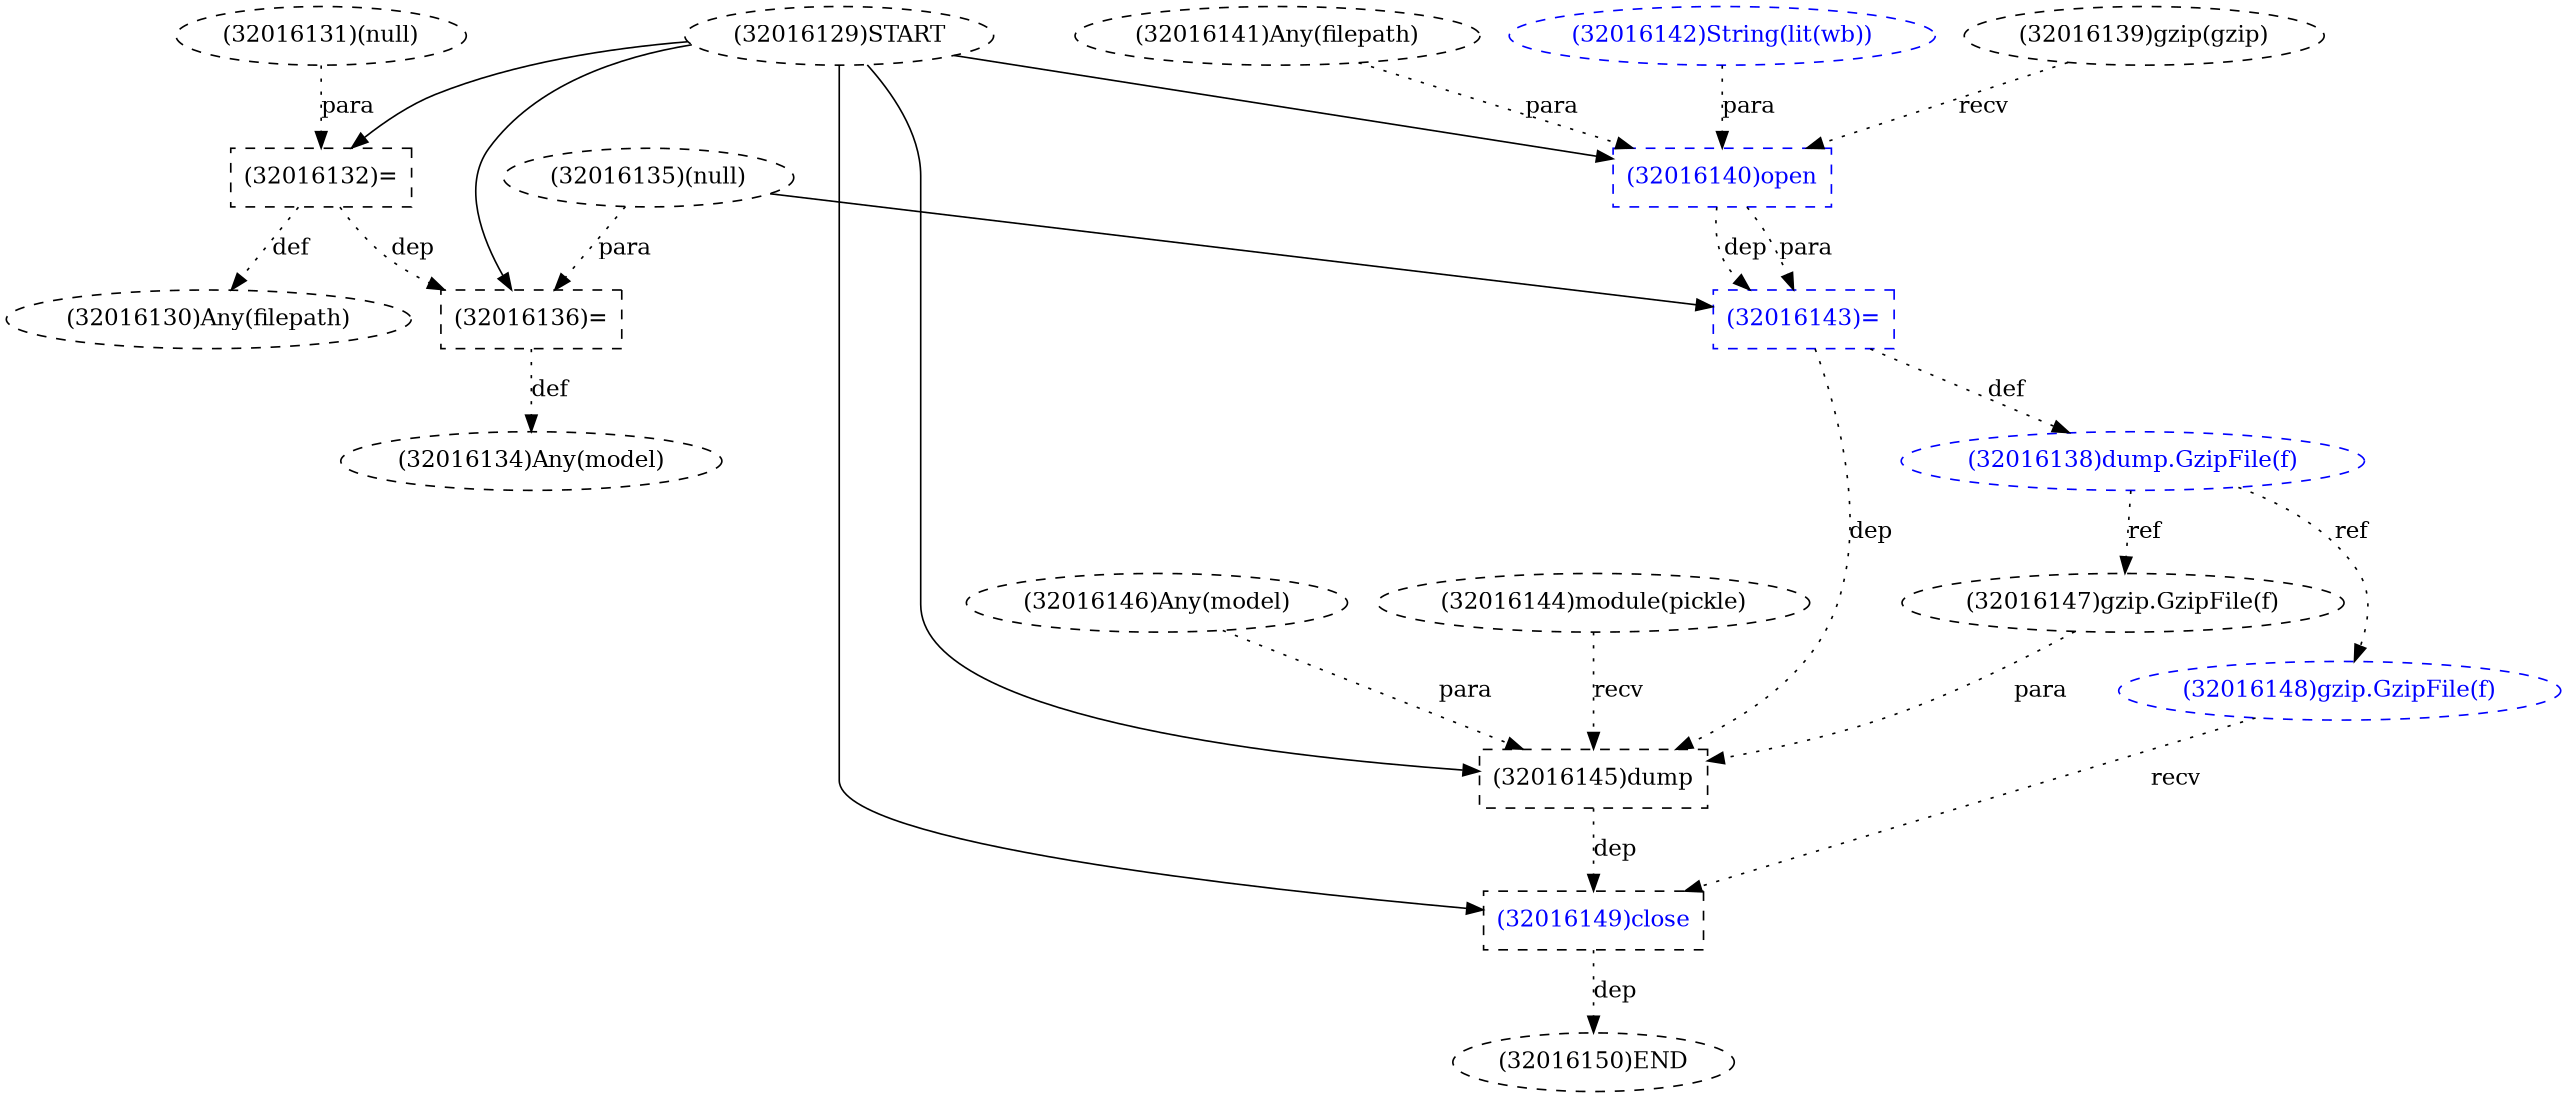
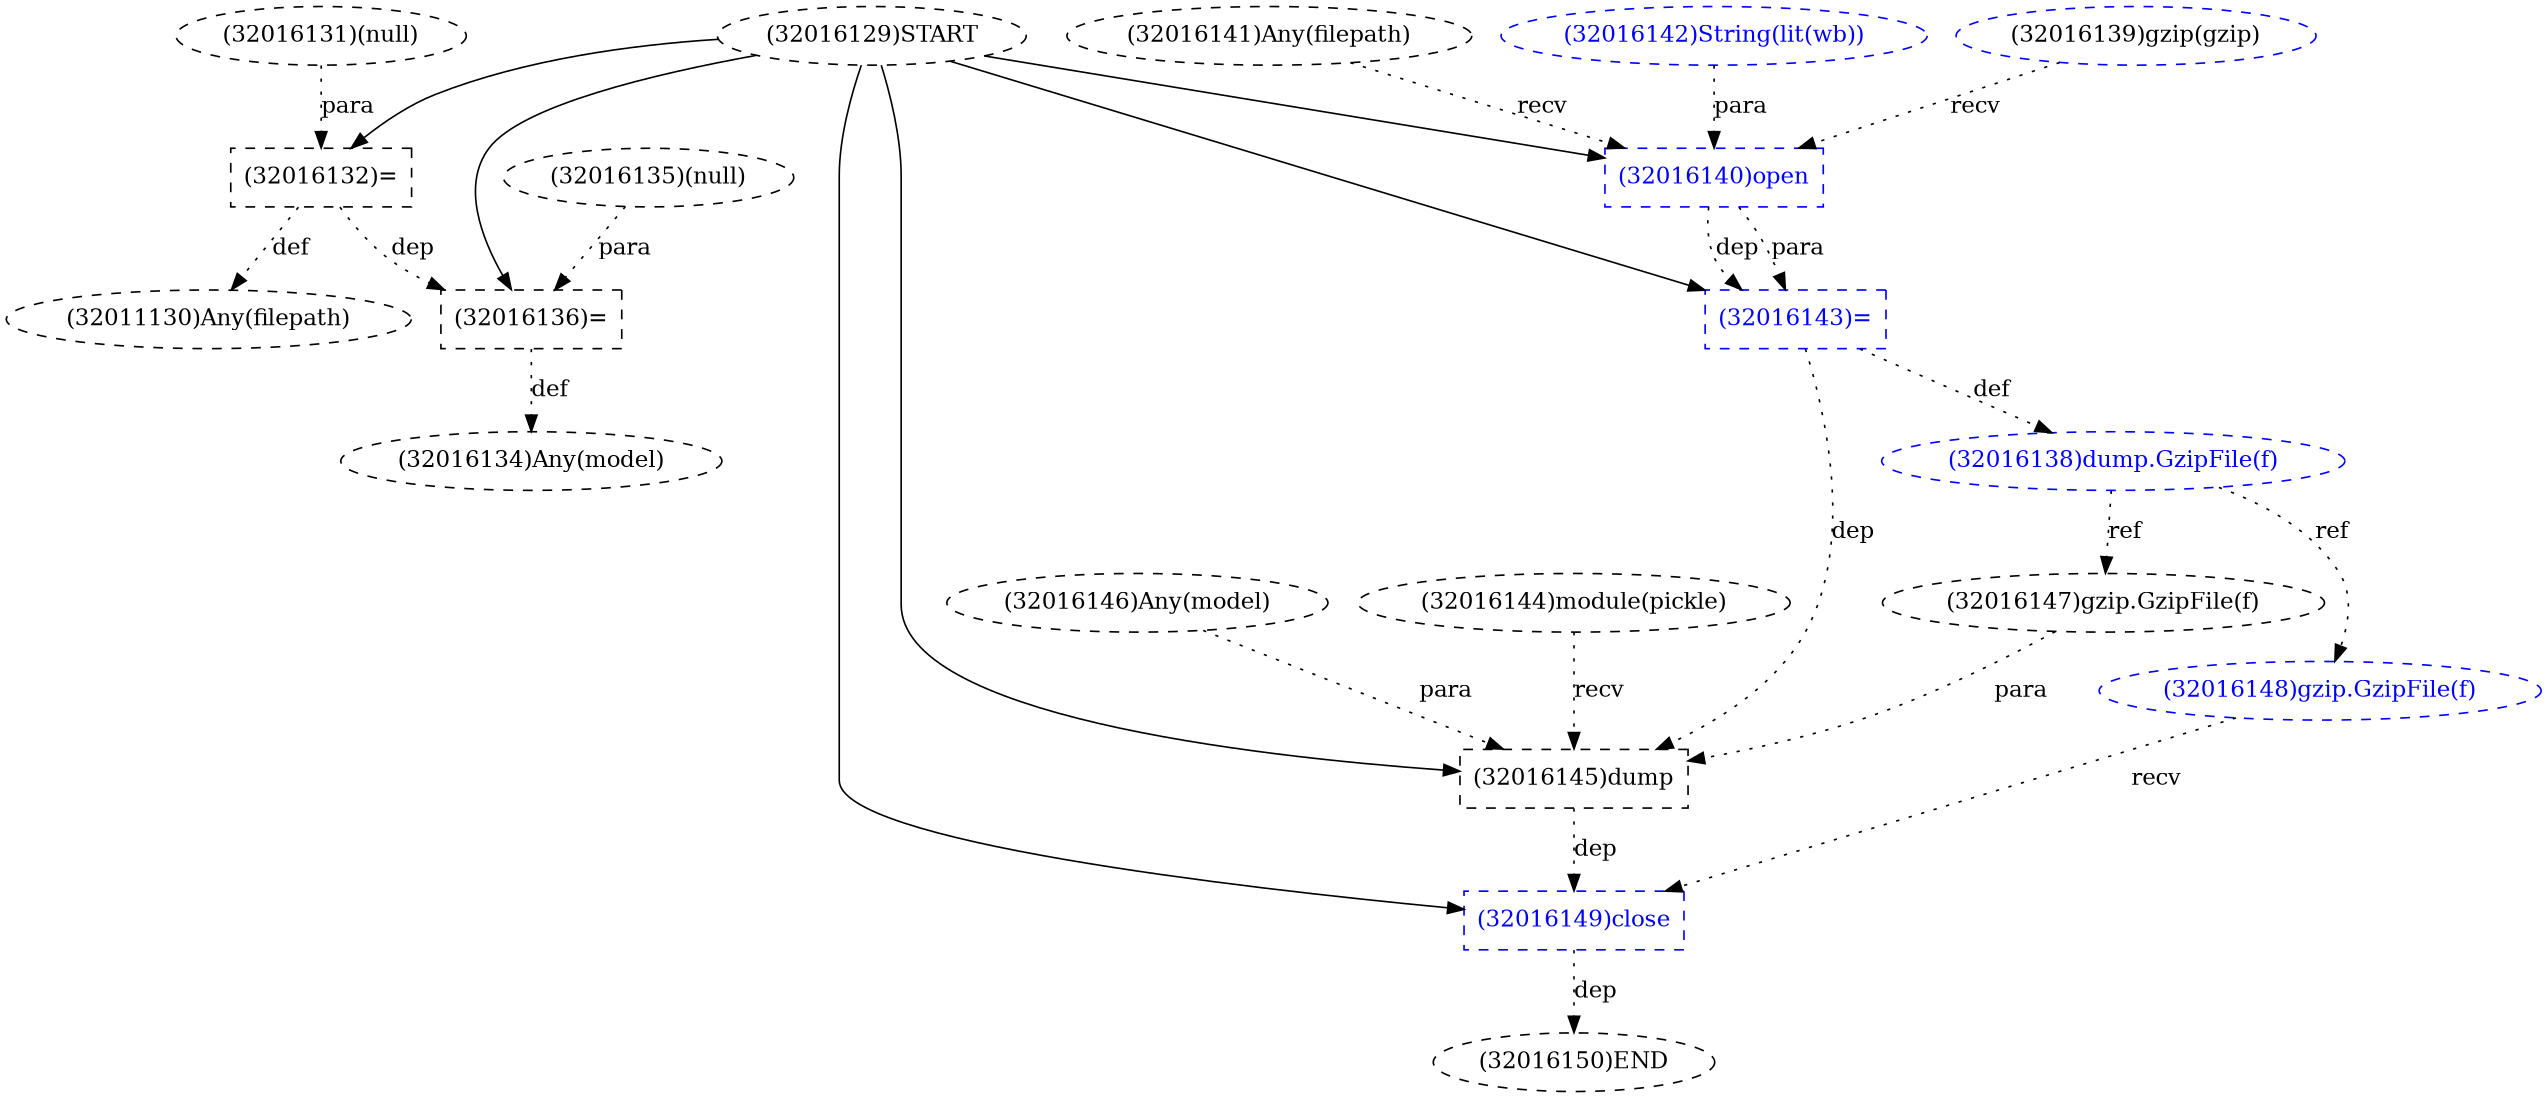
(2144, 36) -> (2136, 36)
(1552, 107) -> (1542, 107)
(1233, 249) -> (1320, 173)
(209, 319) -> (209, 319)
(1594, 920) -> (1574, 920)
